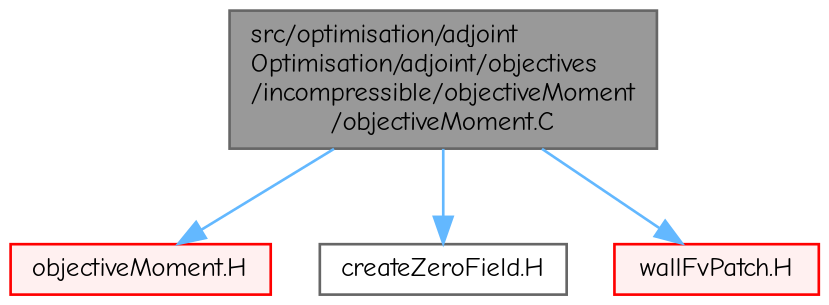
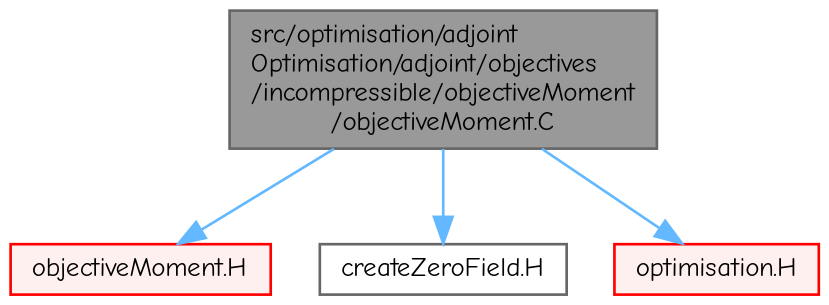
(717, 269) -> (717, 269)
